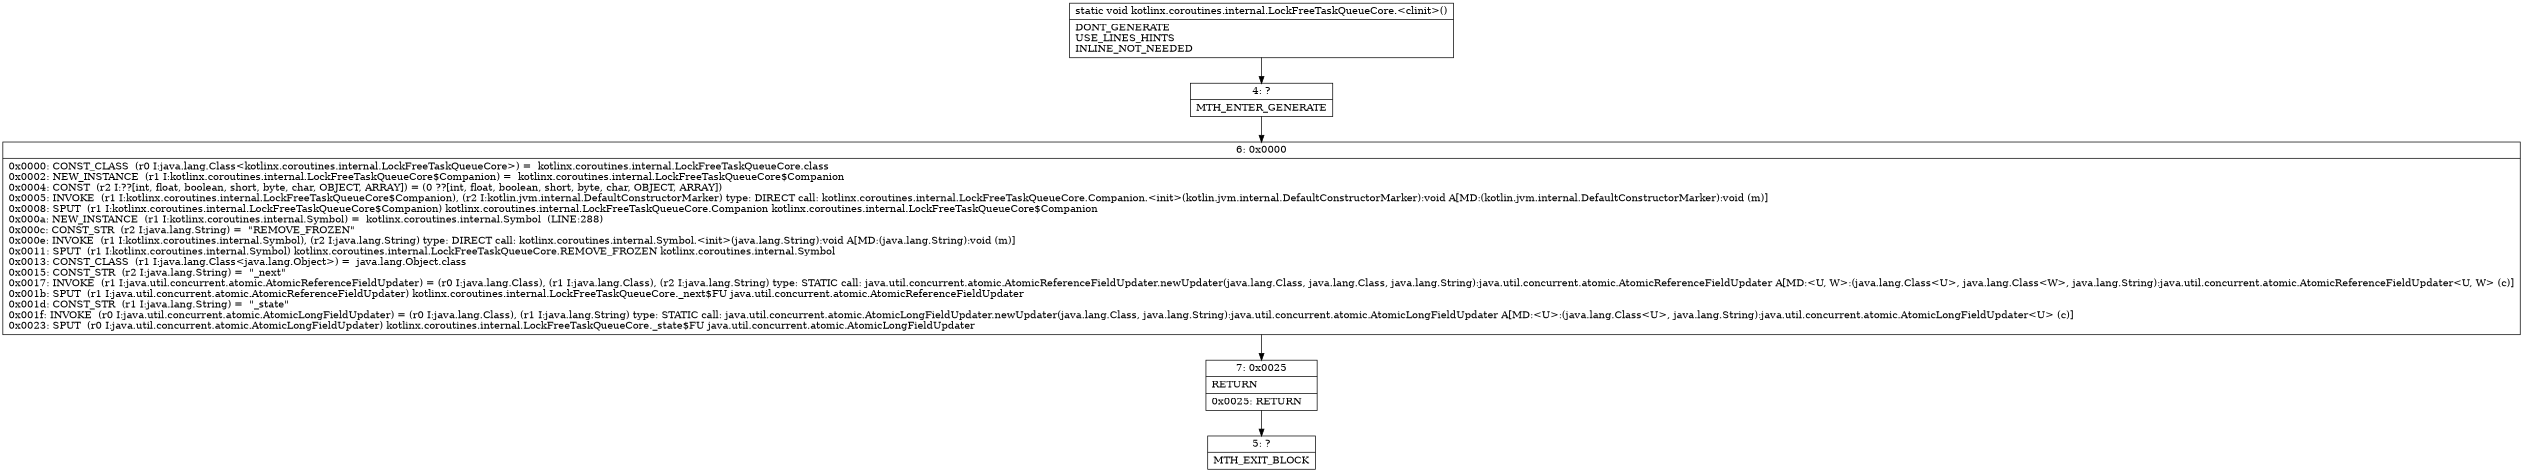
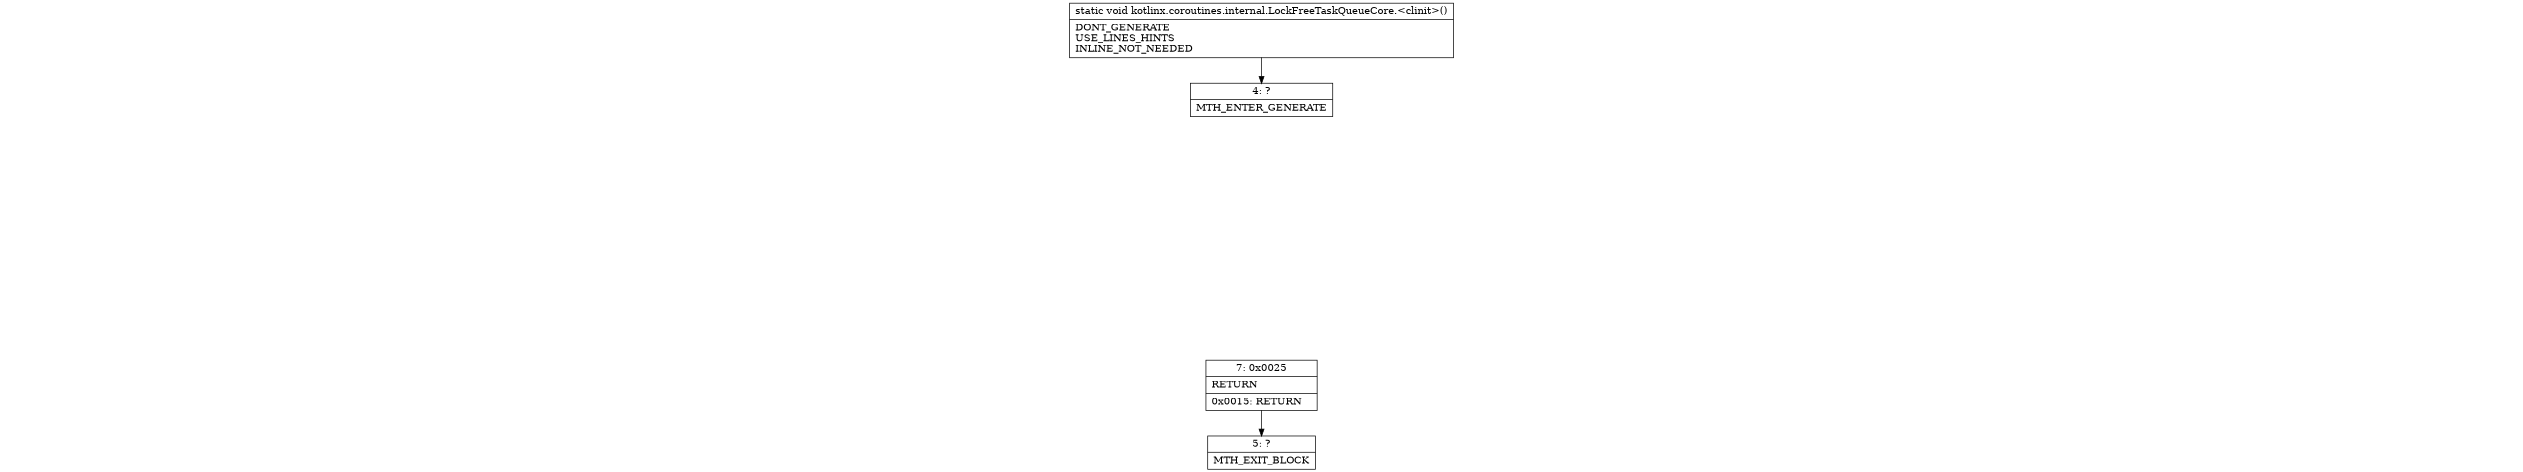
(1262, 238) -> none
(1262, 402) -> (1262, 402)
